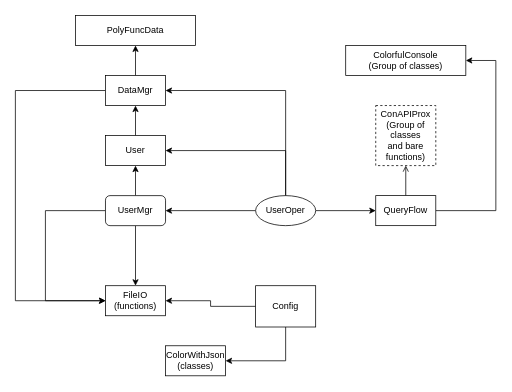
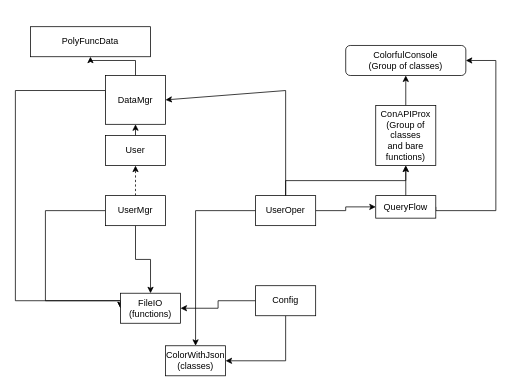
(135, 30) -> (90, 42)
(405, 60) -> (405, 60)
(135, 90) -> (135, 100)
none -> (405, 93)
(405, 135) -> (405, 135)
(227, 150) -> (345, 180)
(135, 183) -> (135, 183)
(135, 210) -> (135, 210)
(184, 210) -> (195, 274)
(285, 210) -> (285, 210)
(405, 210) -> (405, 207)
(135, 300) -> (150, 308)
(285, 306) -> (285, 300)
